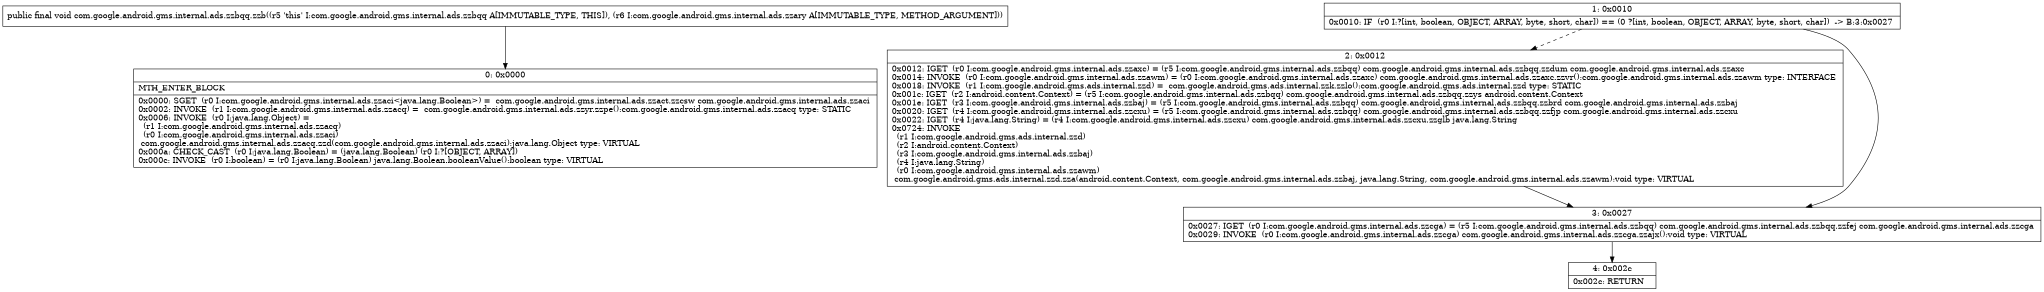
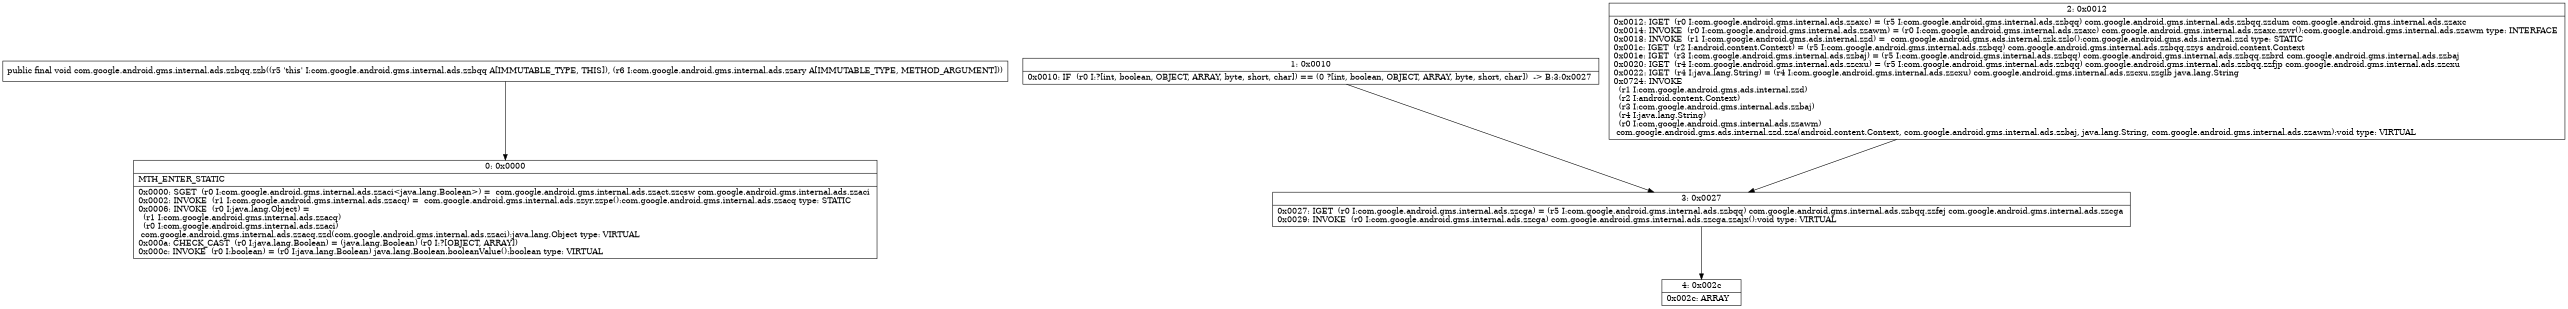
(1559, 38) -> none
(182, 88) -> (182, 179)
(1612, 282) -> (1701, 299)
